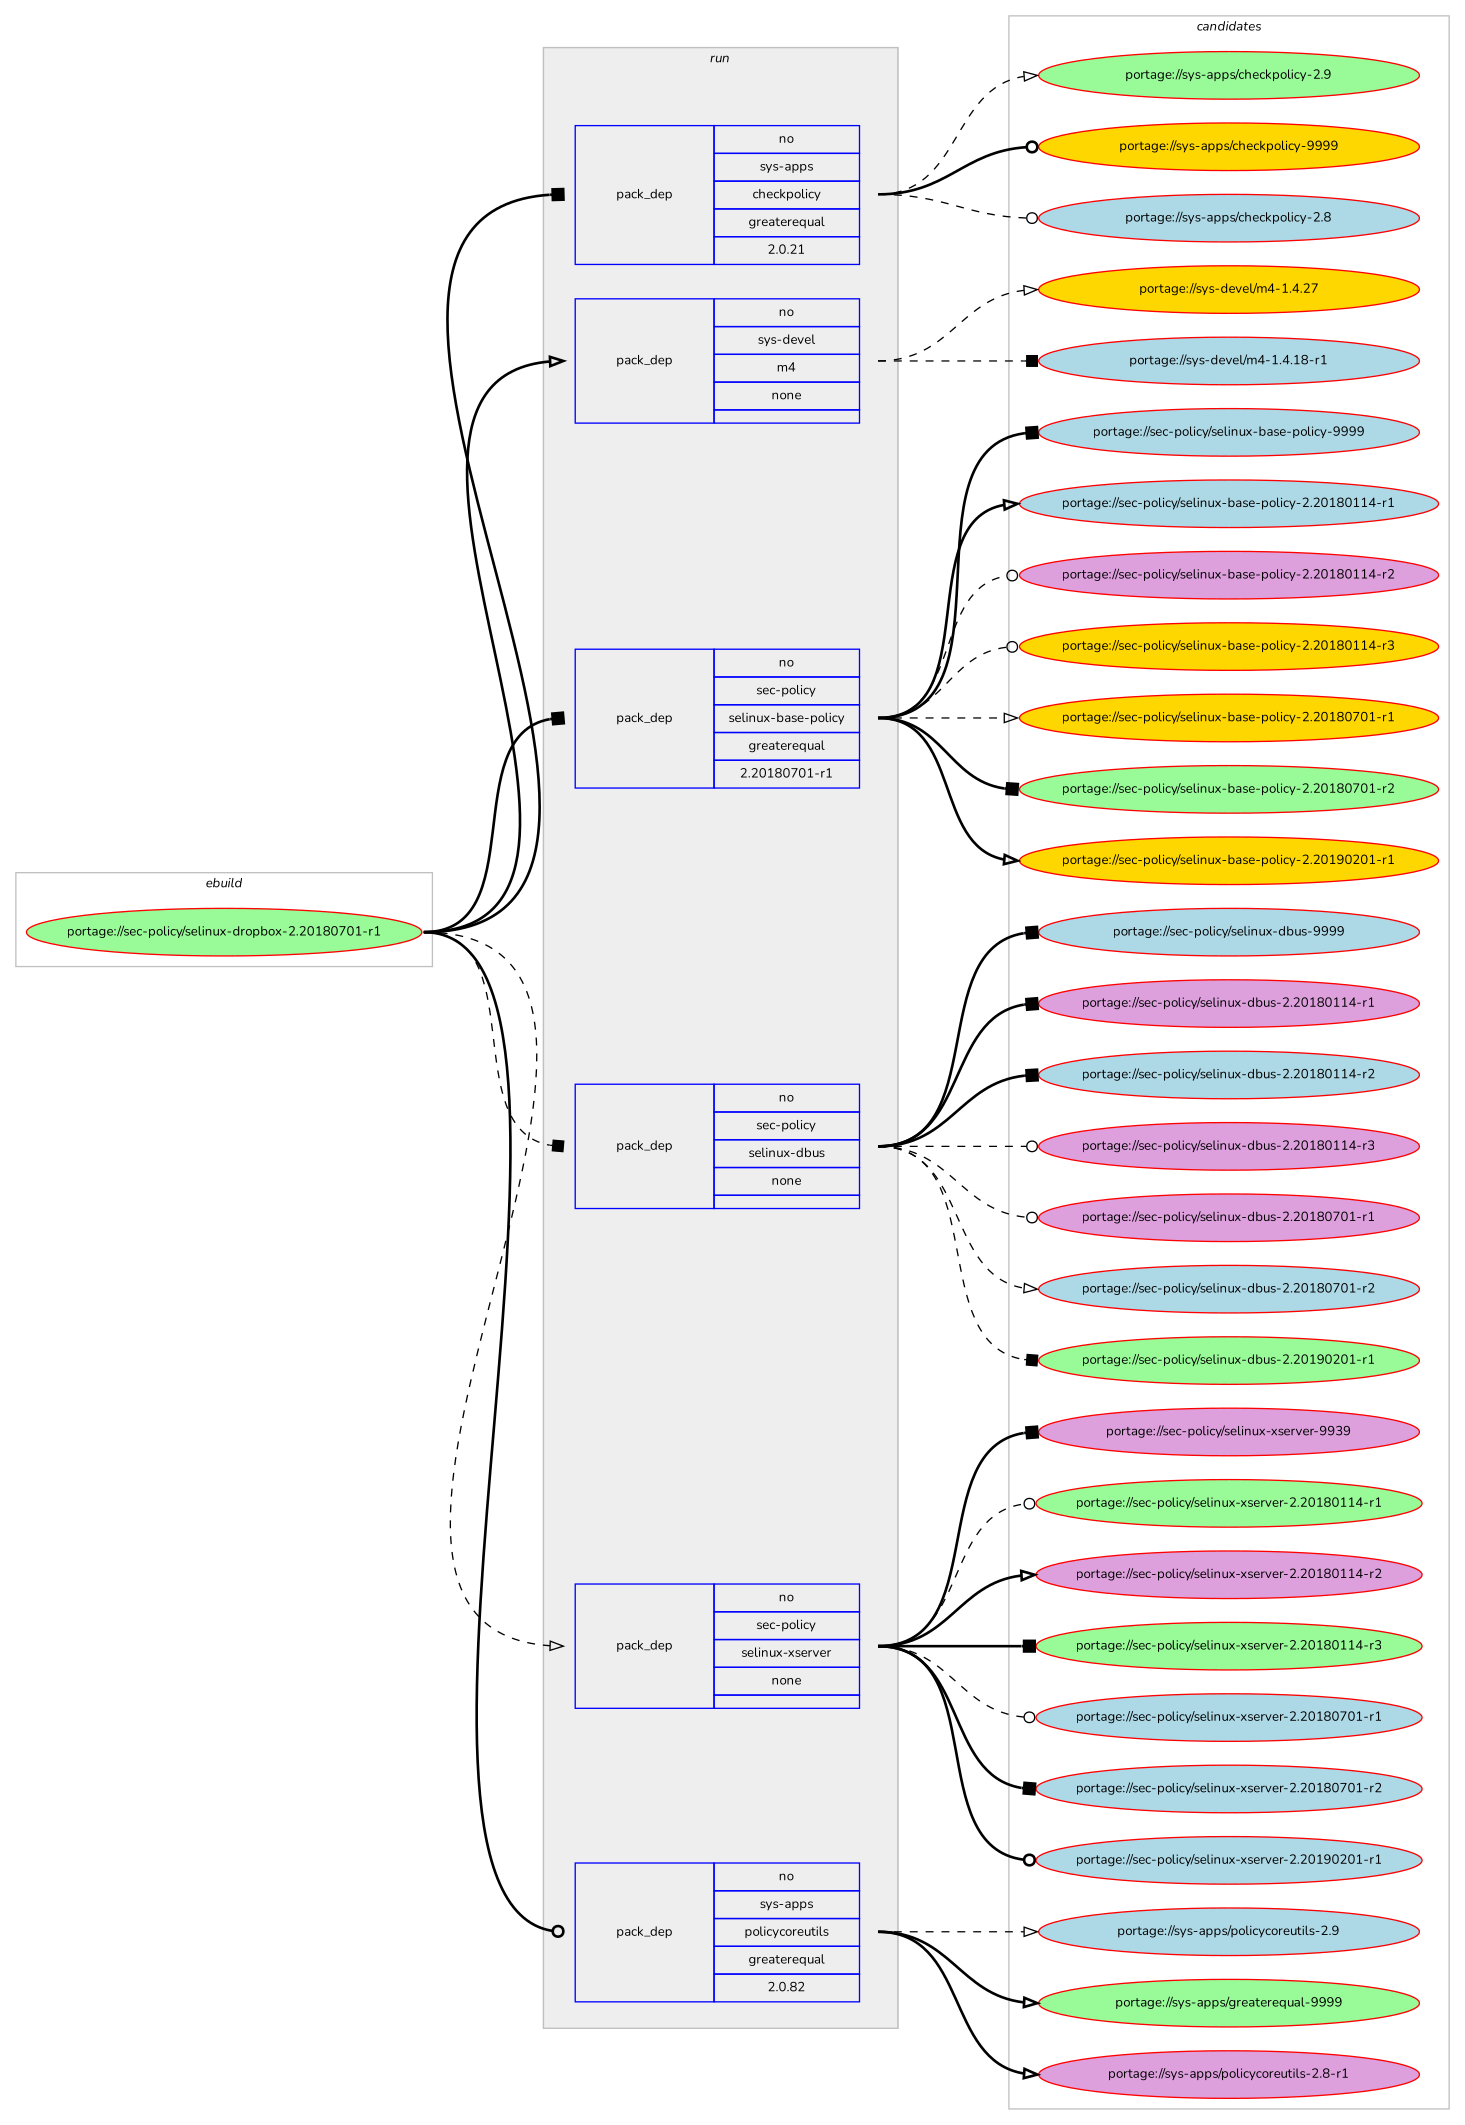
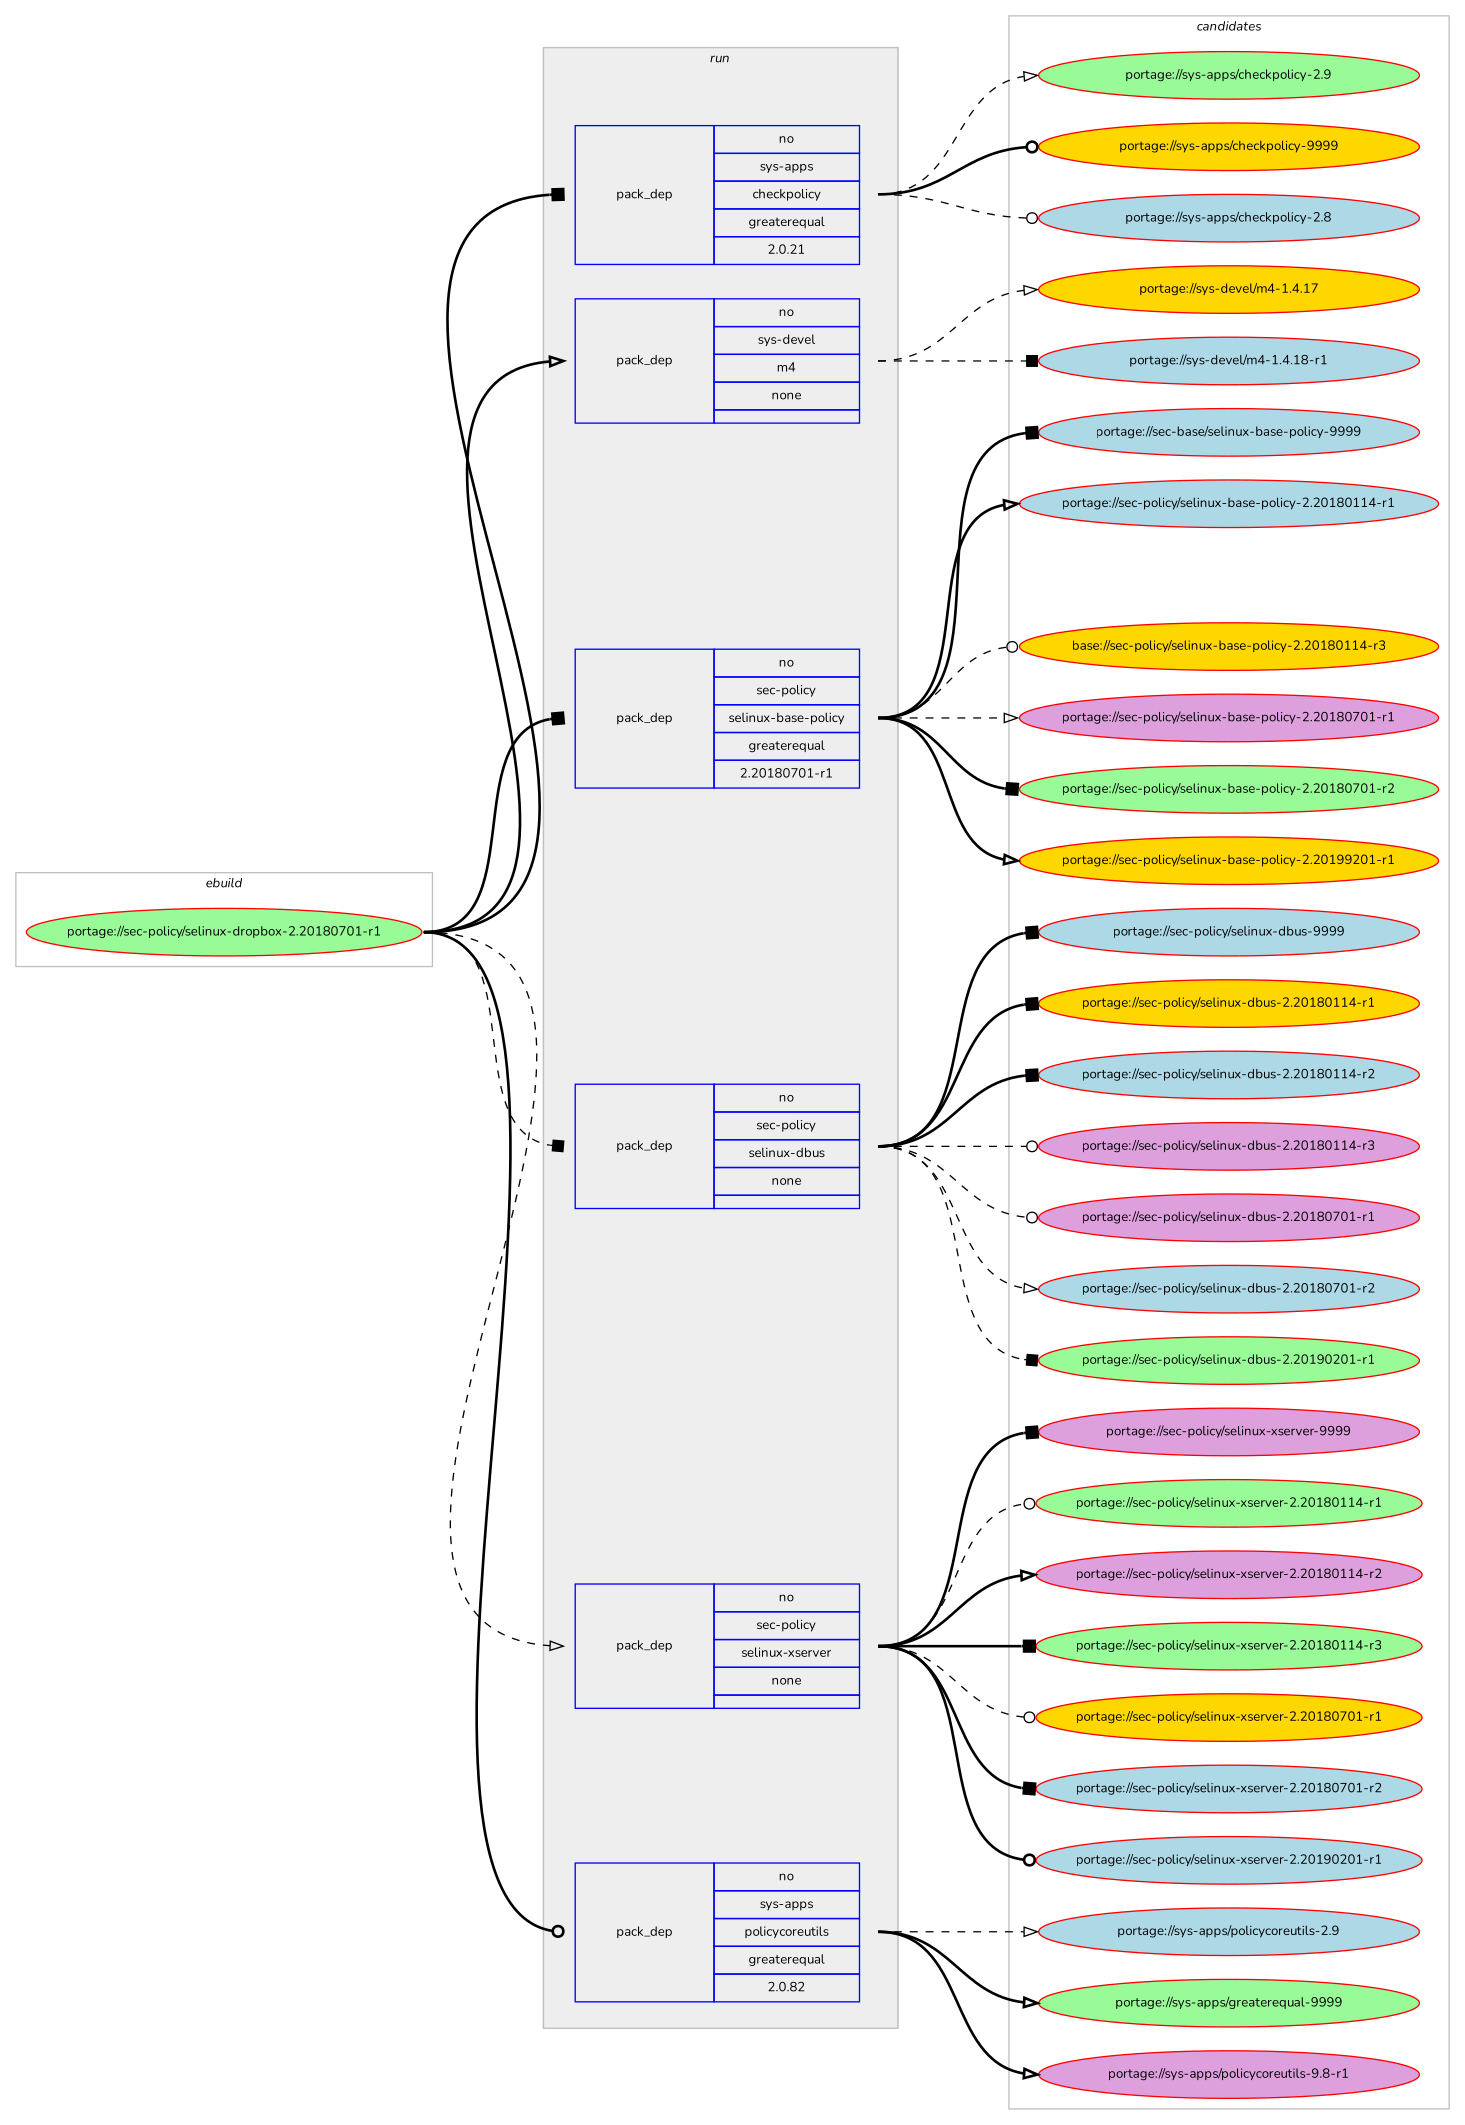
(1229, 290) -> (1229, 290)
(1229, 432) -> (1229, 432)
(1229, 575) -> none
(1229, 647) -> (1229, 647)
(1229, 718) -> (1229, 718)
(1229, 861) -> (1229, 861)
(1229, 1004) -> (1229, 1004)
(1229, 1432) -> (1229, 1432)
(1229, 1718) -> (1229, 1718)
(1229, 2075) -> (1229, 2075)
